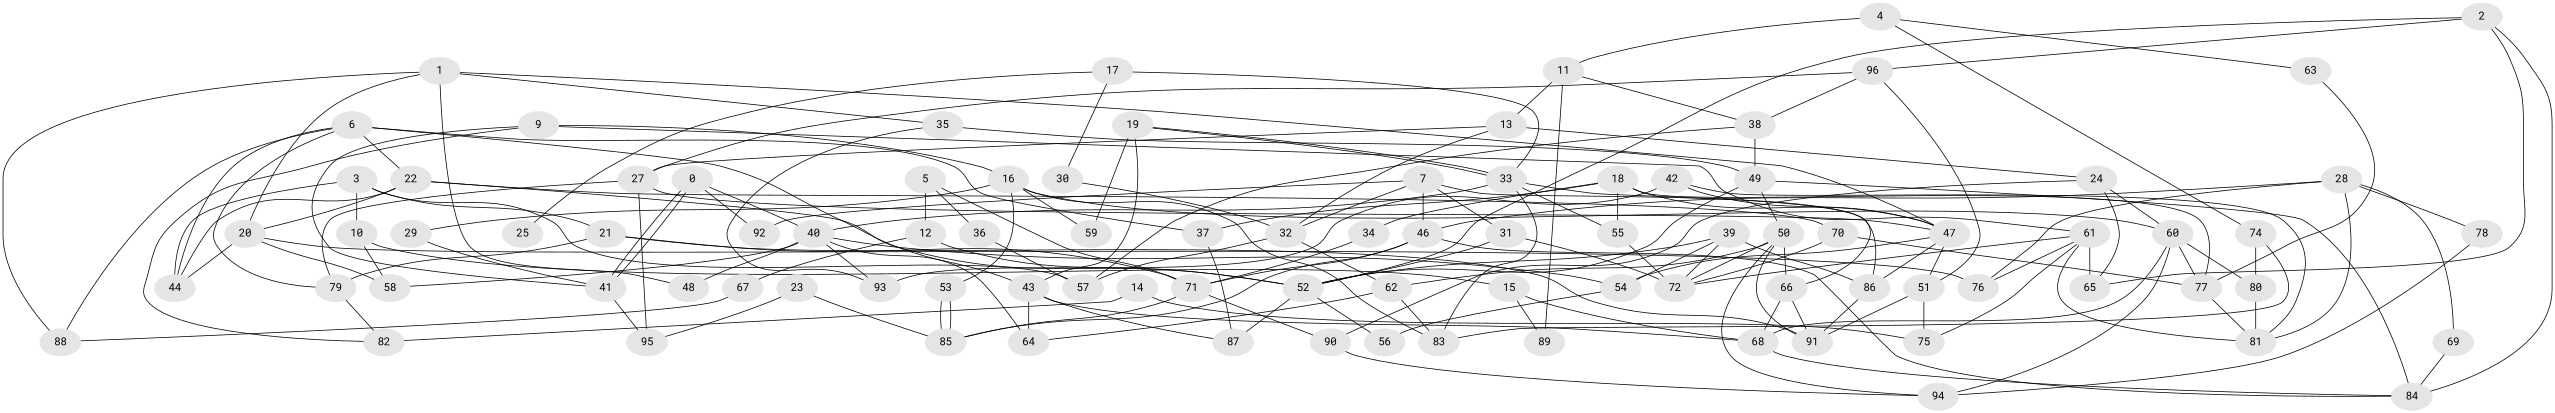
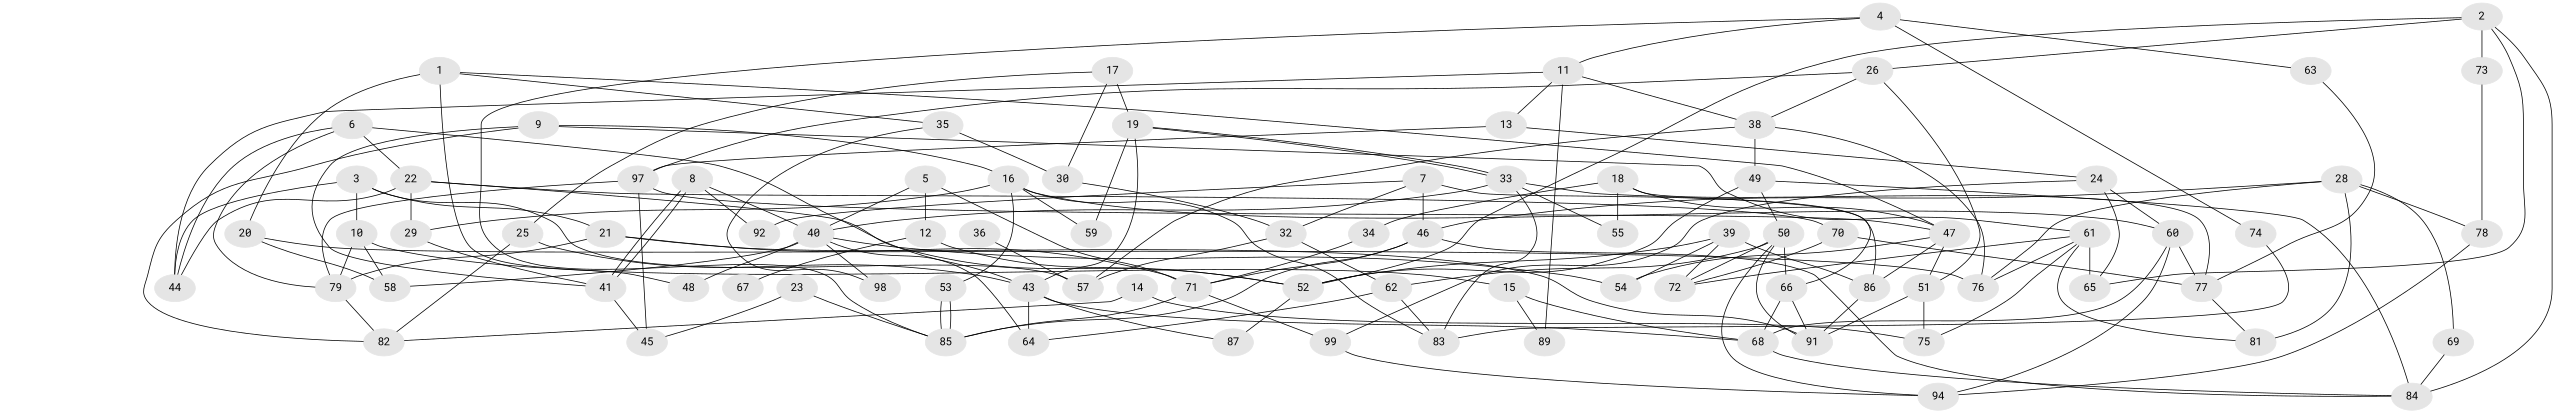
none -> (875, 60)
(1873, 71) -> (1873, 71)
none -> (2482, 71)
(1367, 82) -> (1123, 98)
(1352, 144) -> (1003, 152)
none -> (1917, 169)
(1380, 174) -> none
(638, 179) -> (638, 179)
(692, 179) -> (692, 179)
(1672, 179) -> none
(952, 207) -> (870, 207)
(330, 211) -> (411, 207)
(1203, 234) -> none
(1506, 234) -> none
(210, 261) -> (774, 96)
none -> (346, 261)
(1647, 262) -> none
none -> (774, 266)
none -> (453, 288)
(880, 288) -> (880, 288)
(2256, 288) -> none
(60, 342) -> none
(647, 342) -> (647, 342)
(1330, 342) -> (1330, 342)
(1385, 342) -> none
